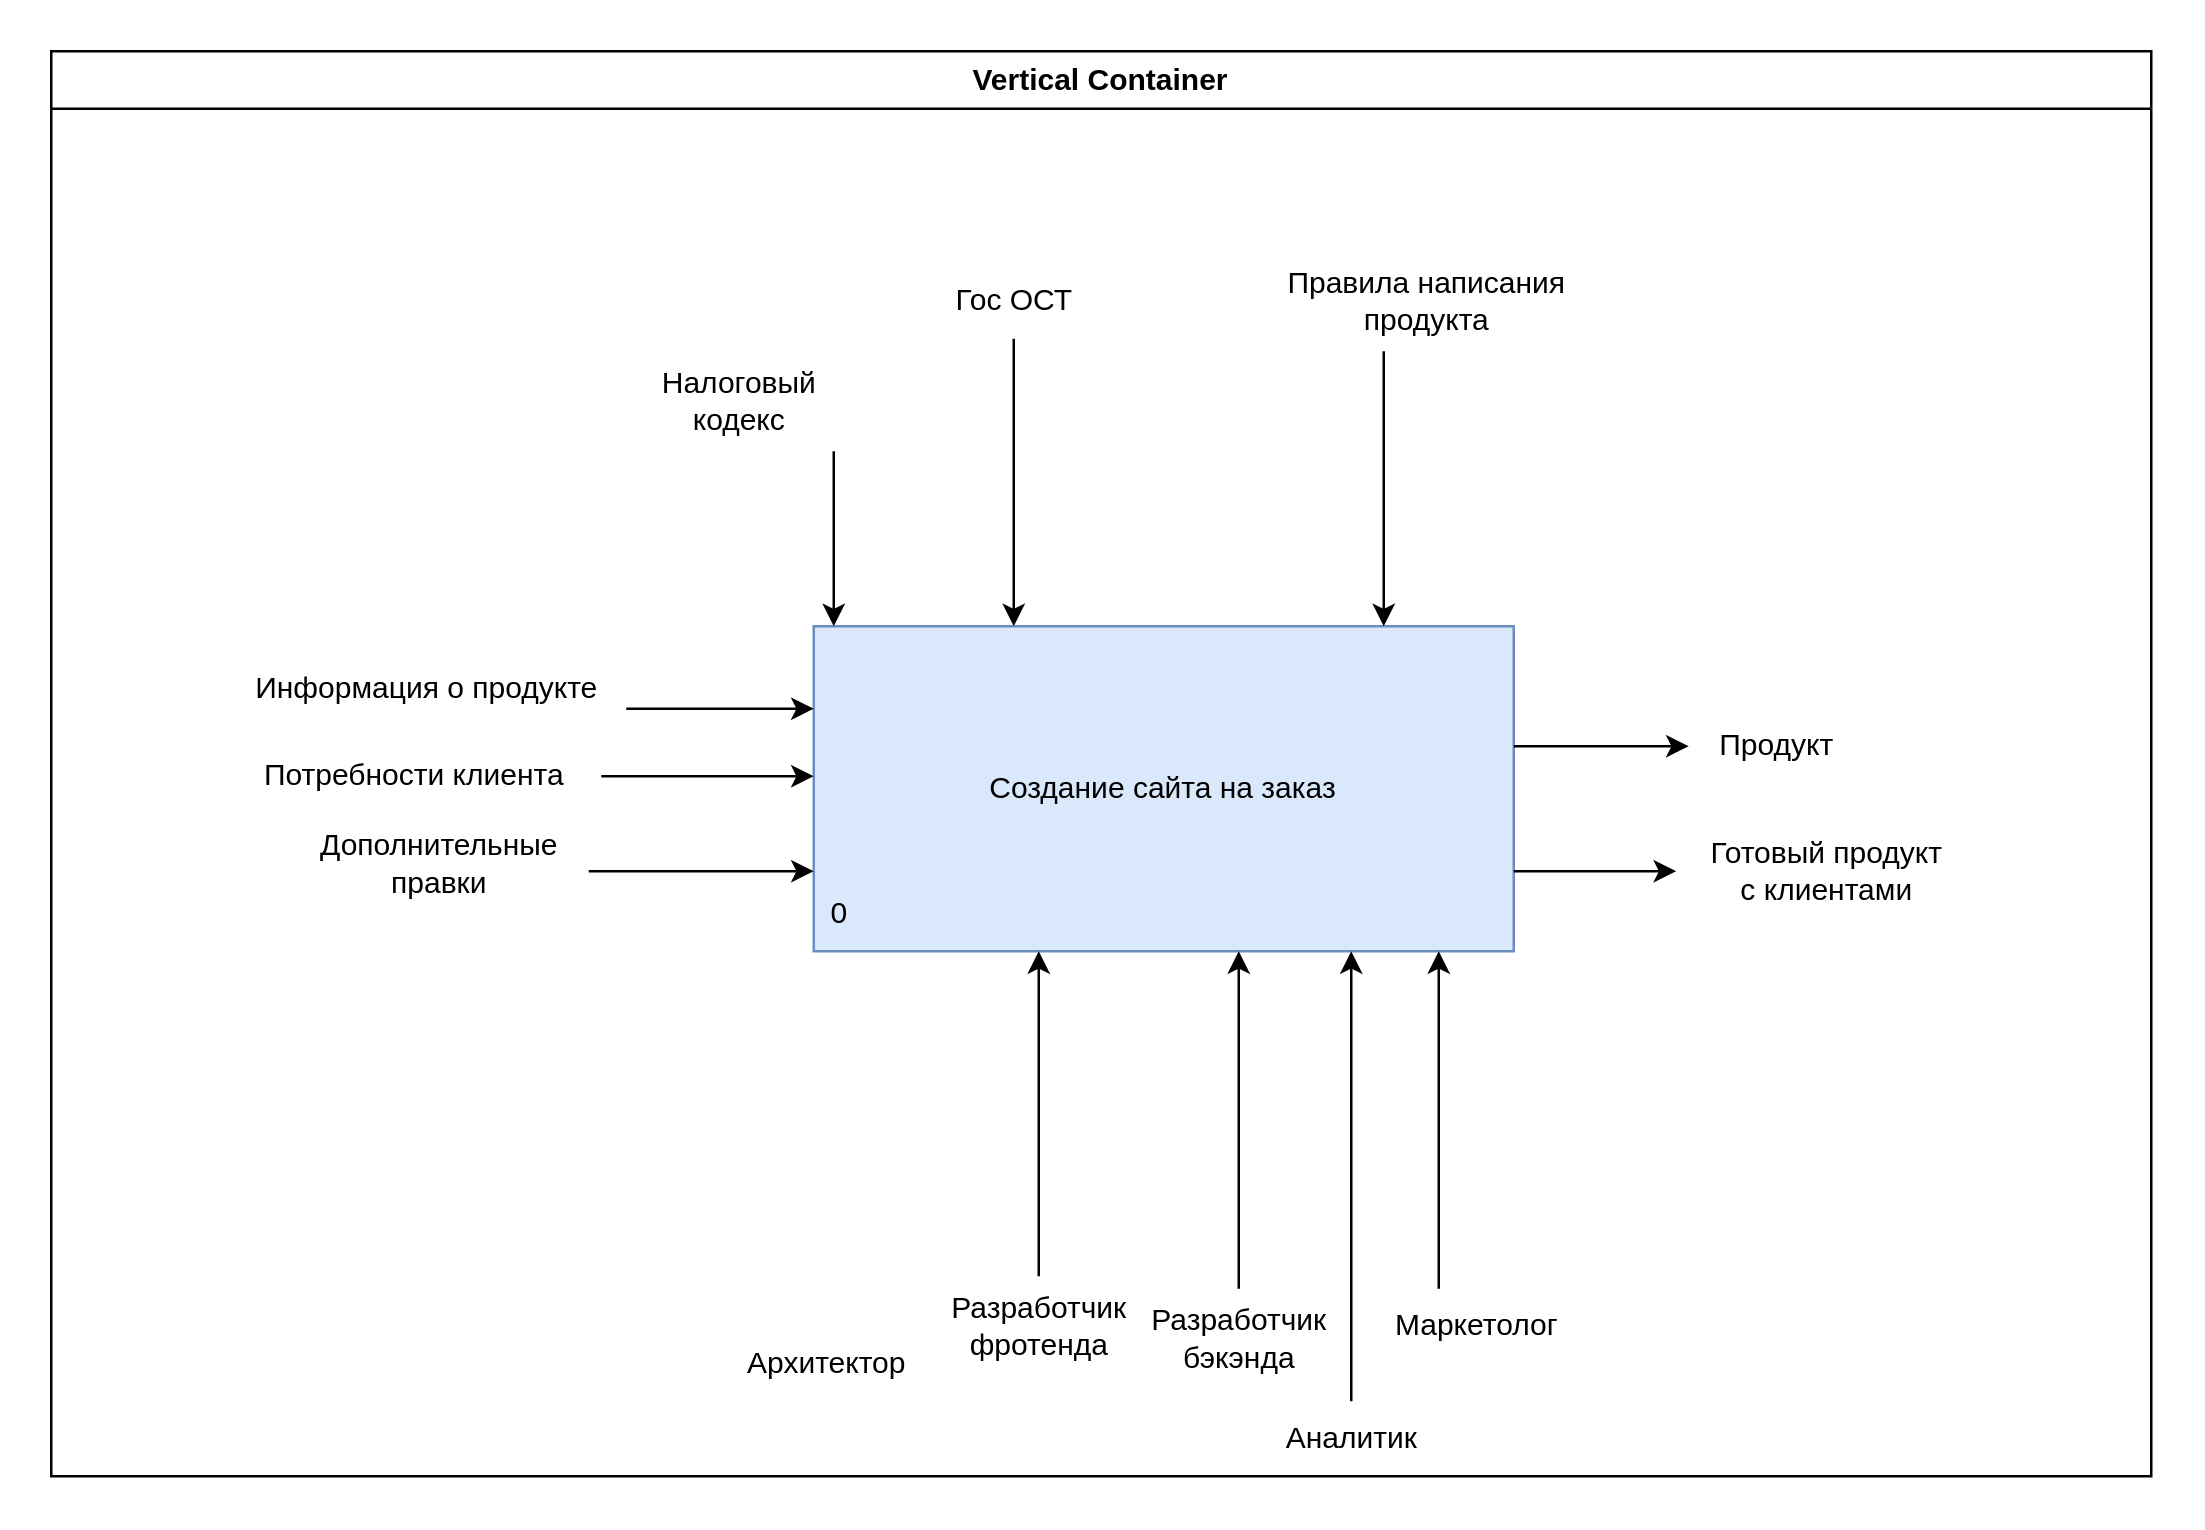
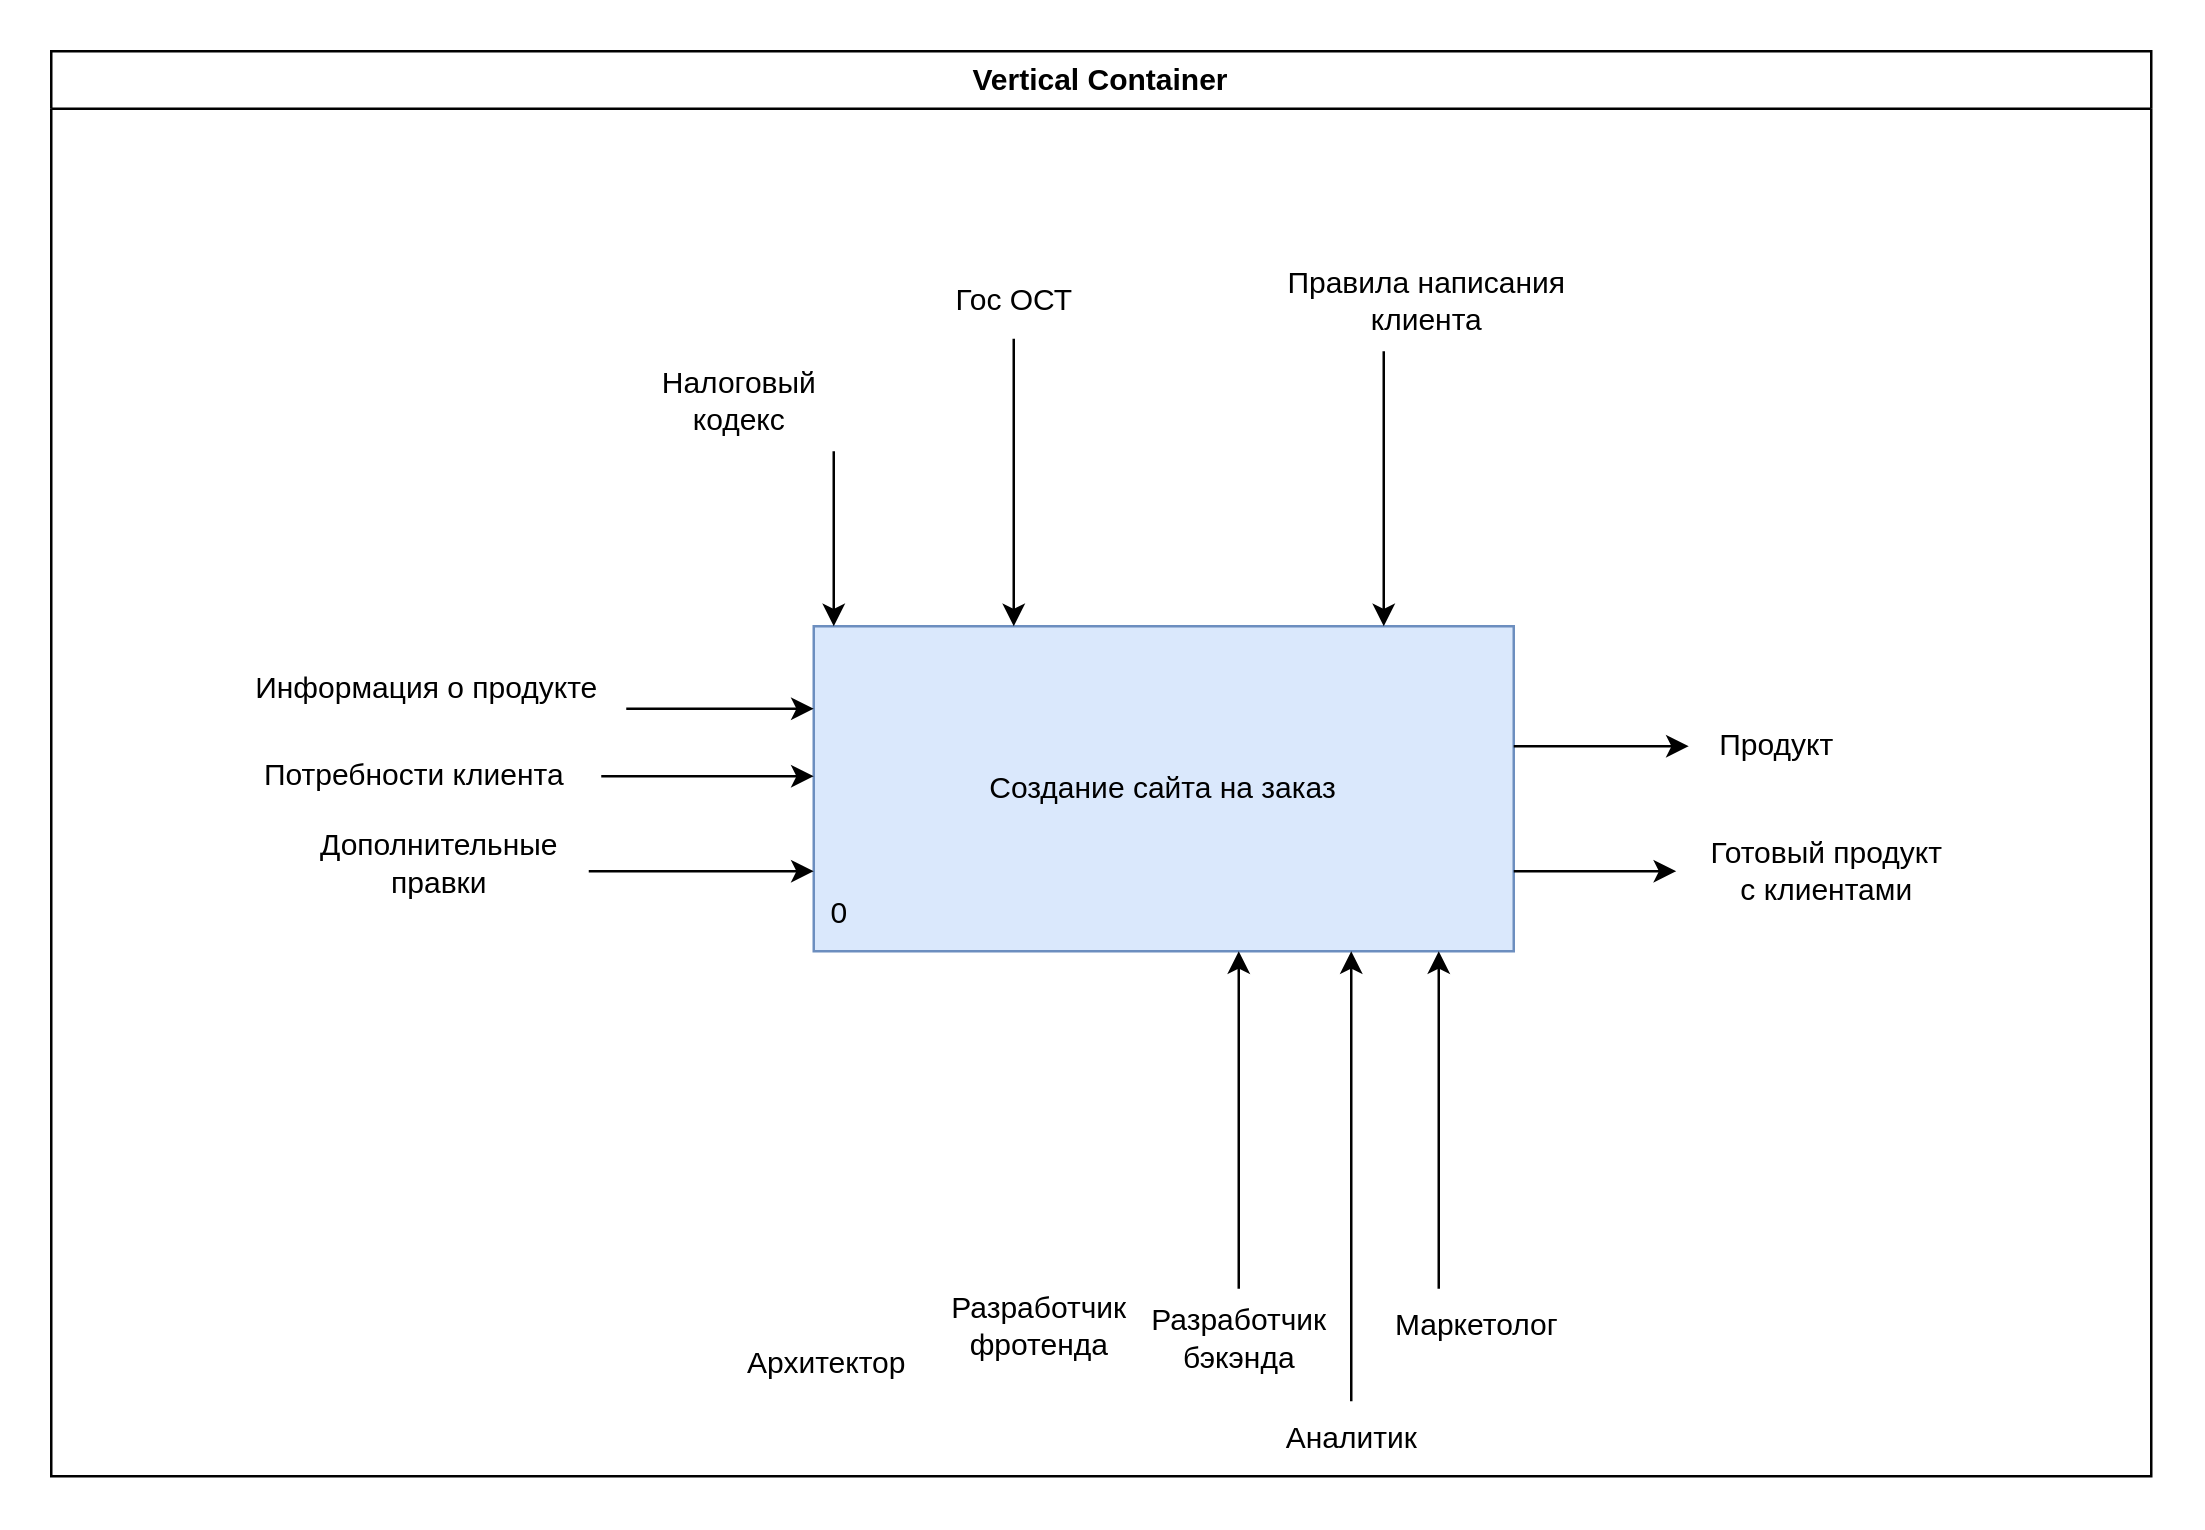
(1428, 301) -> (1428, 301)
(1039, 1122) -> none
